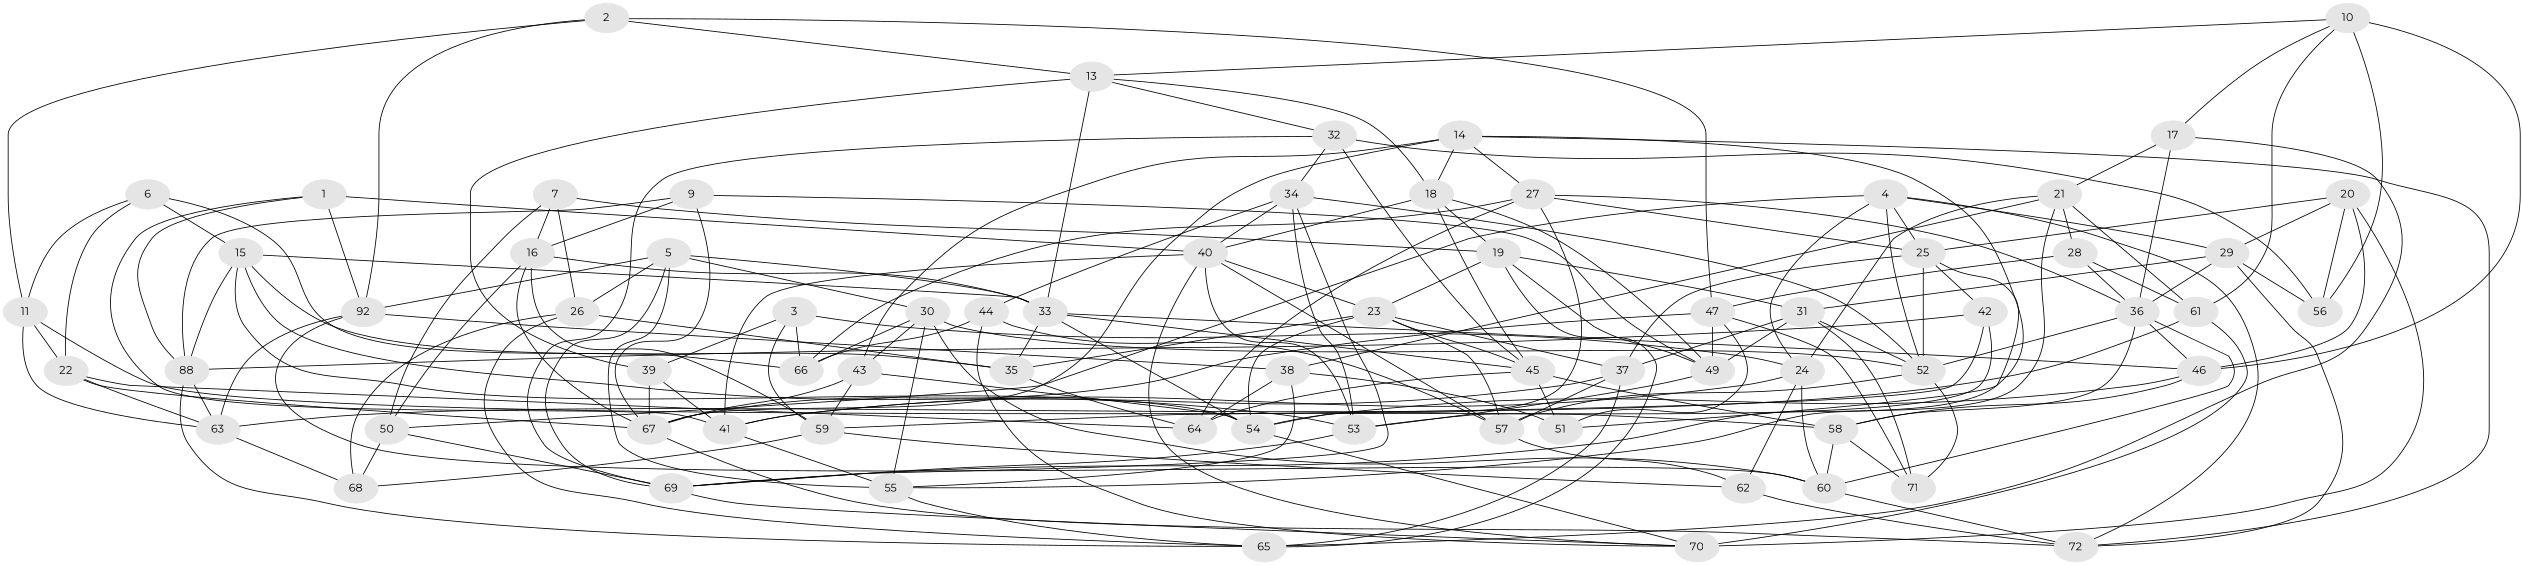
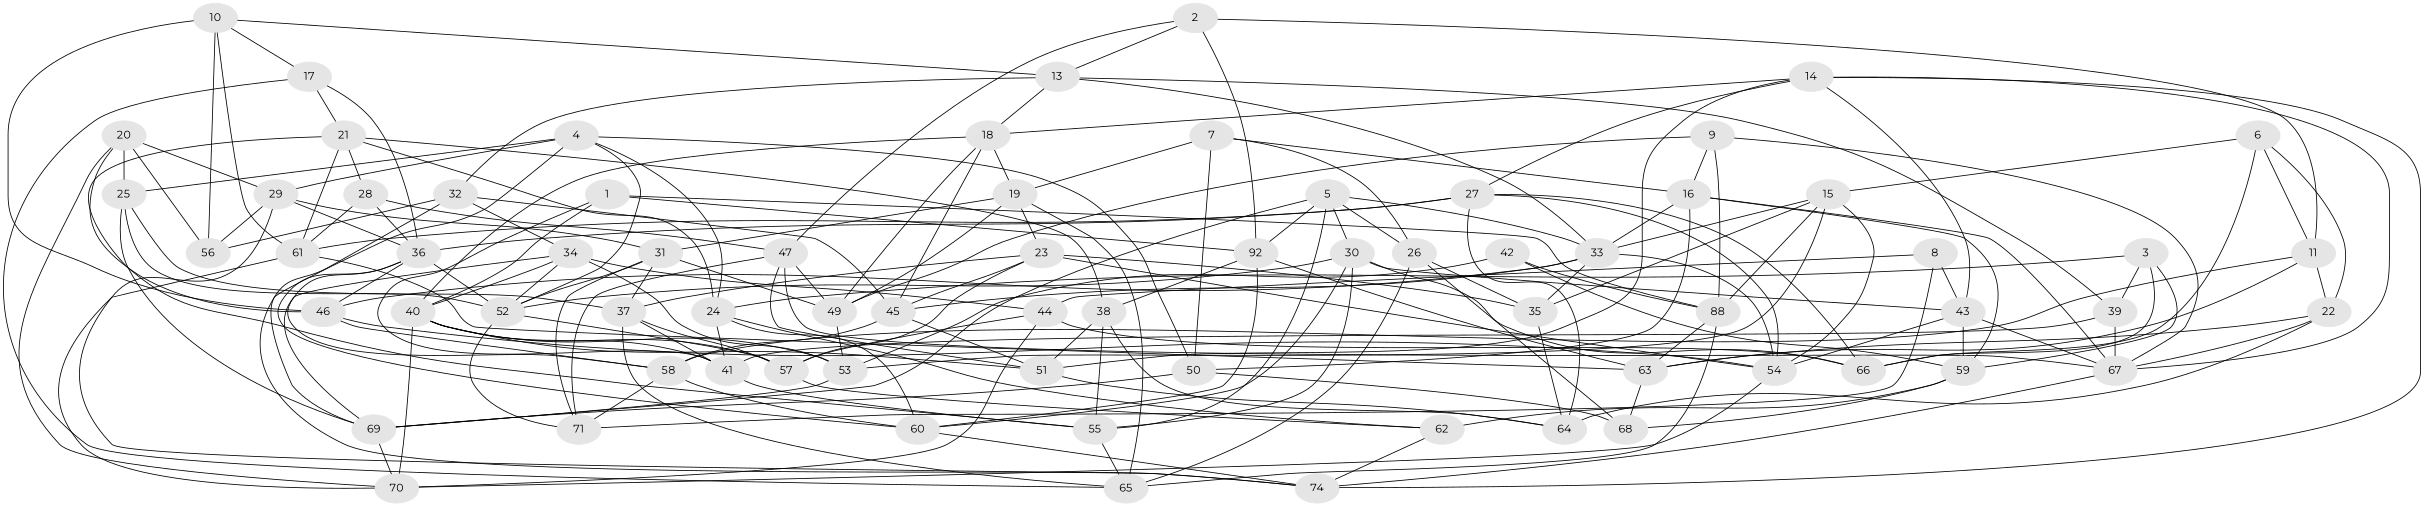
(1728, 224) -> (800, 221)
none -> (1935, 253)
(1290, 283) -> (724, 352)
(1954, 283) -> none
(1359, 387) -> (1302, 403)
(2076, 547) -> (1317, 488)
